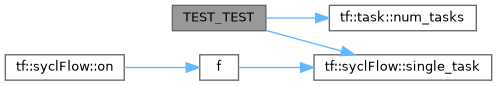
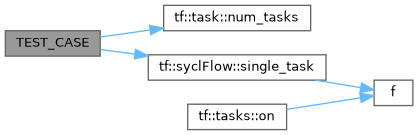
(219, 18) -> (53, 43)
(65, 67) -> (237, 117)
(269, 67) -> (338, 84)
